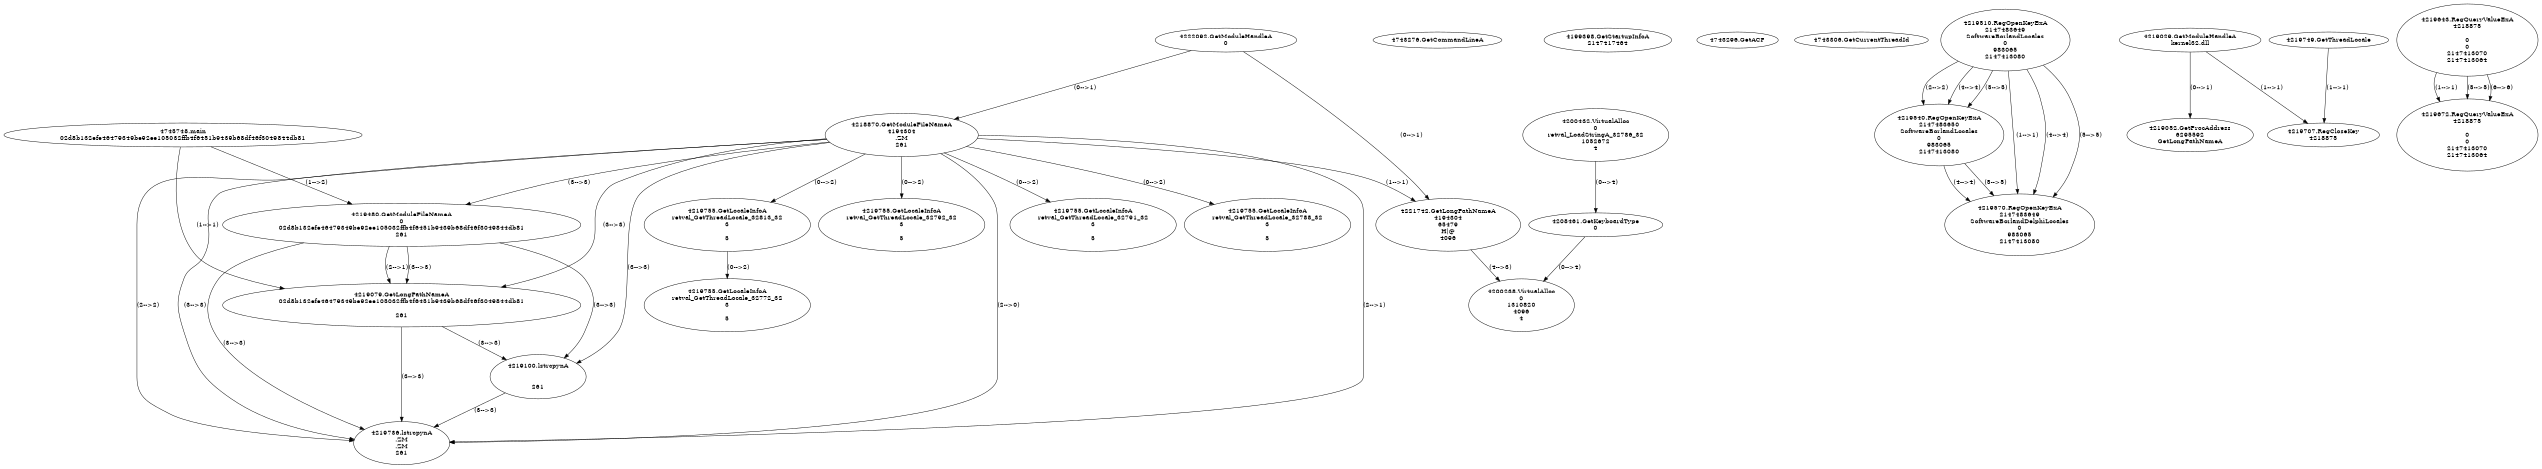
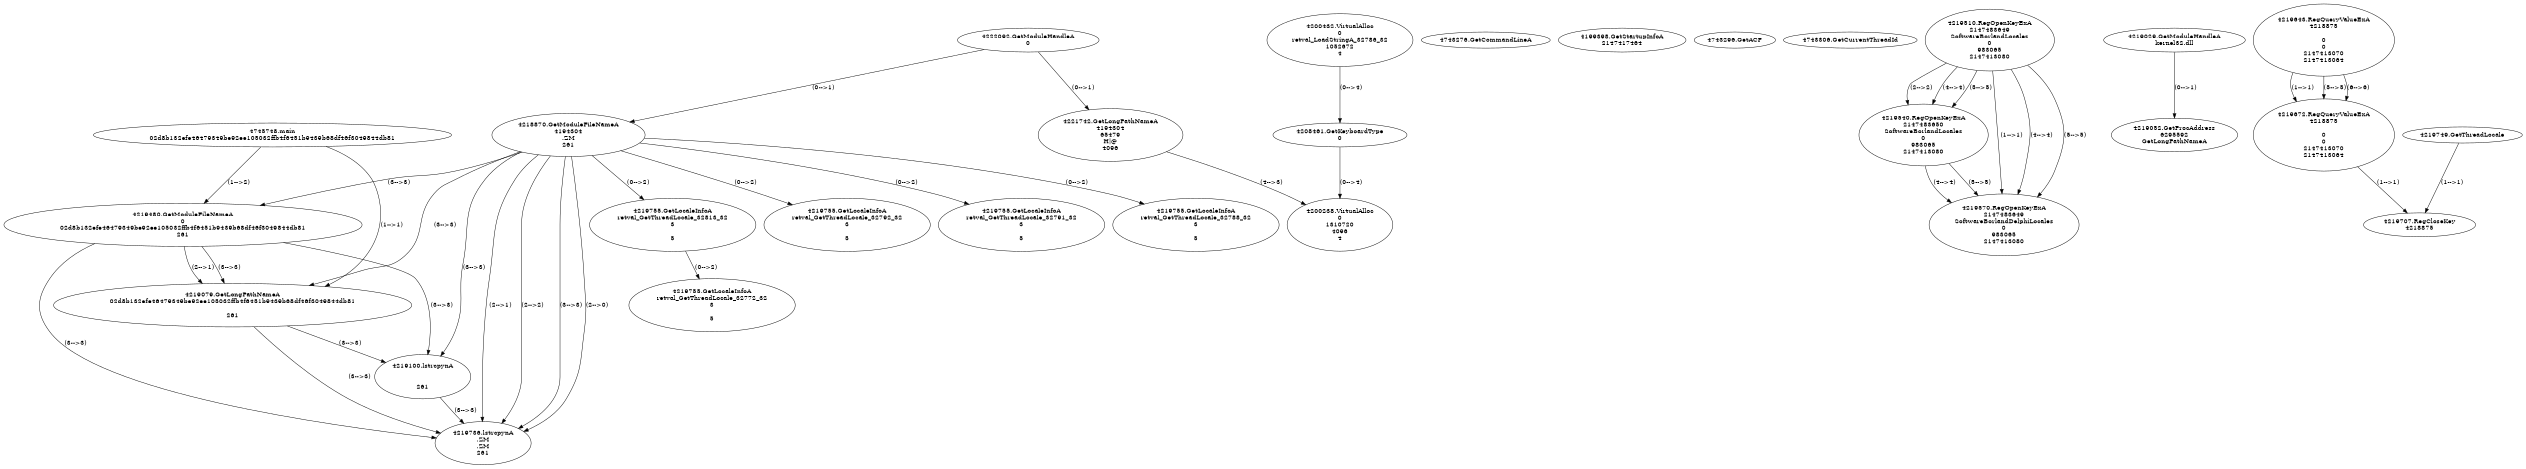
(2255, 86) -> (2381, 188)
(1197, 153) -> none
(1522, 305) -> (1340, 225)
